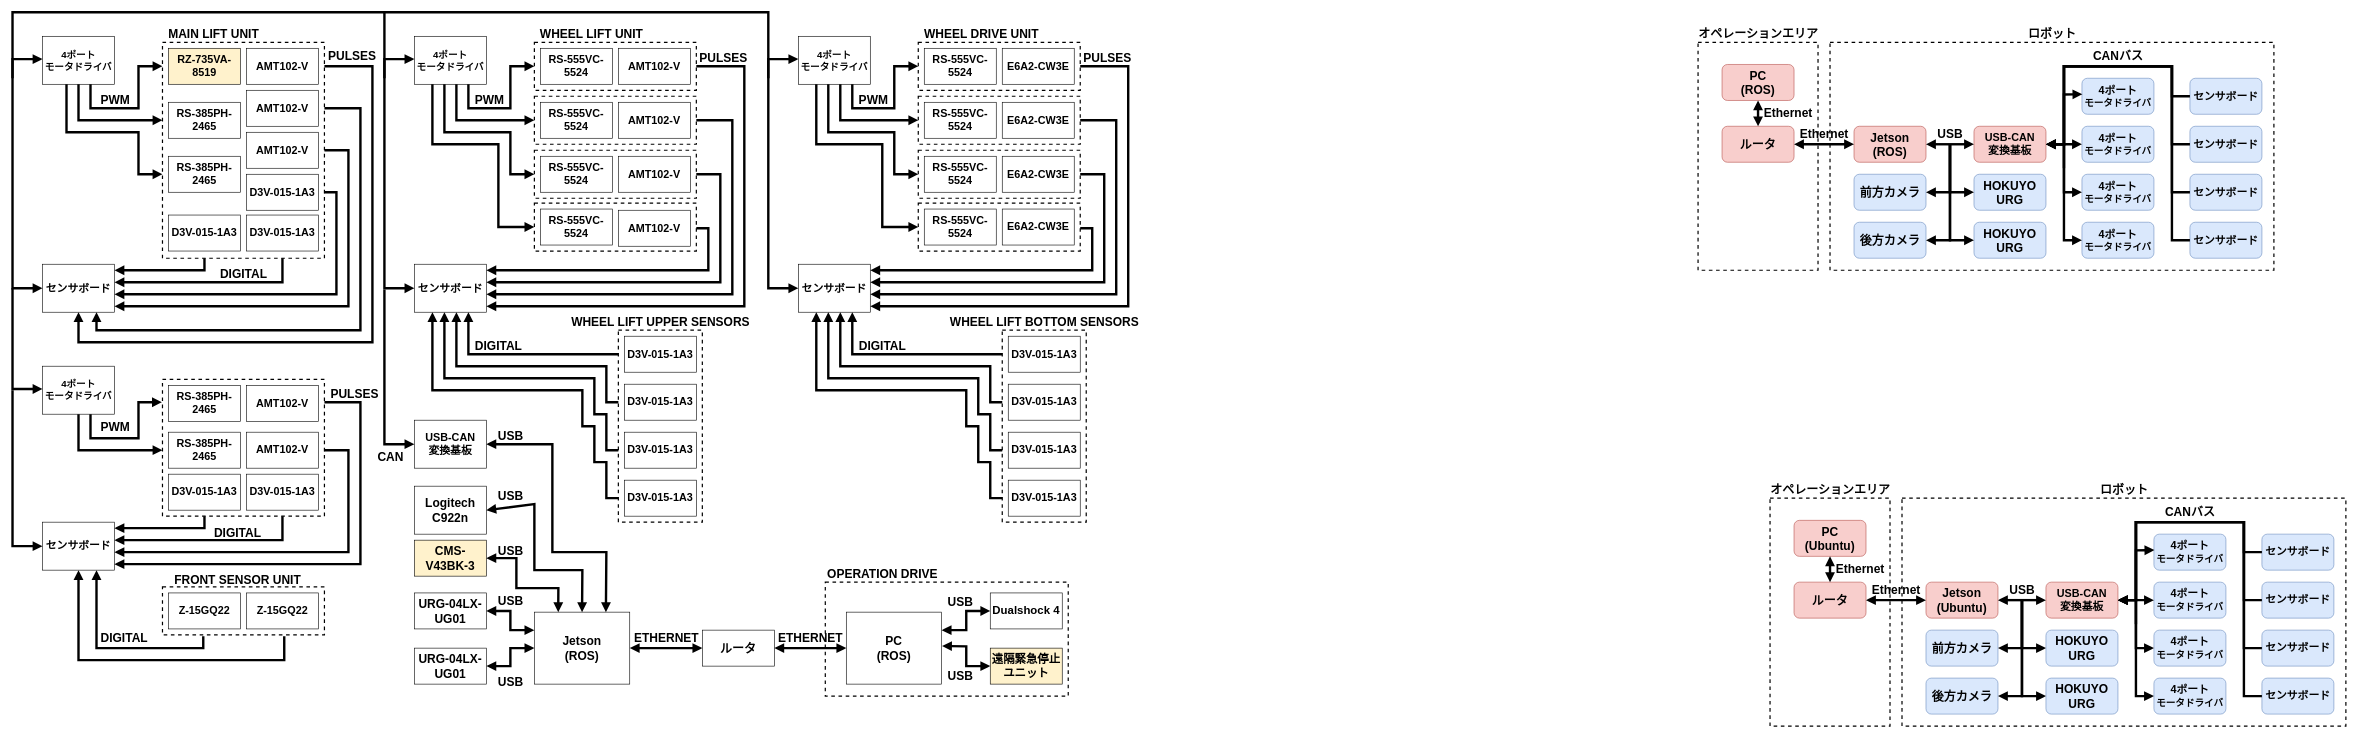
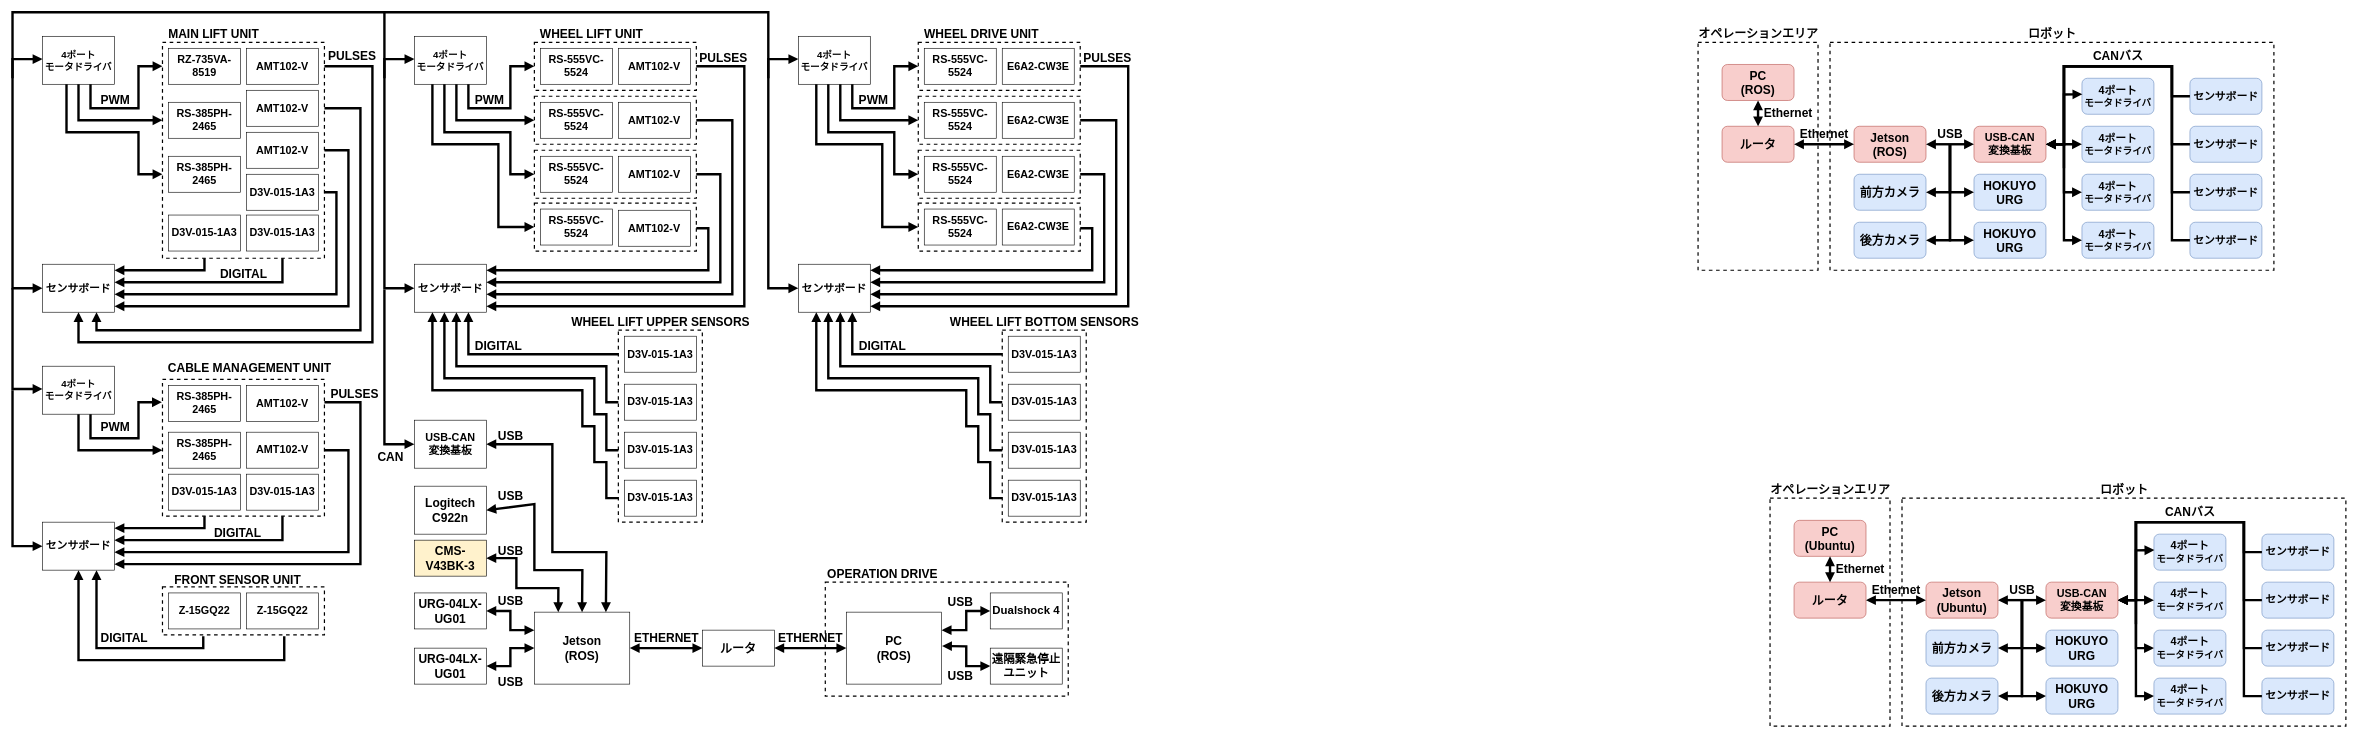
(204, 66) -> (204, 66)
none -> (249, 368)
(1026, 666) -> (1026, 666)
